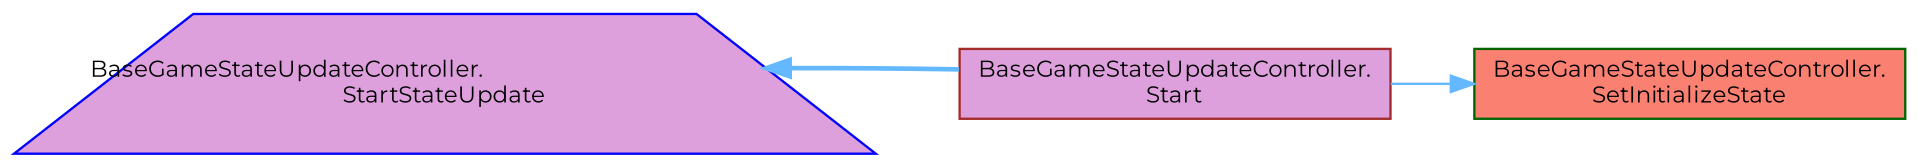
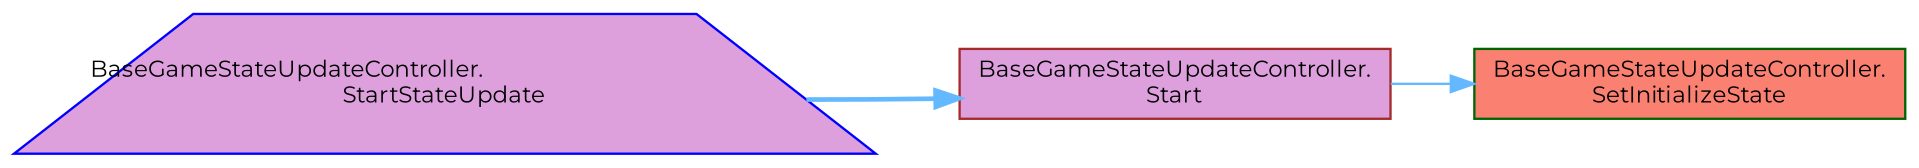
(875, 68) -> (871, 99)
